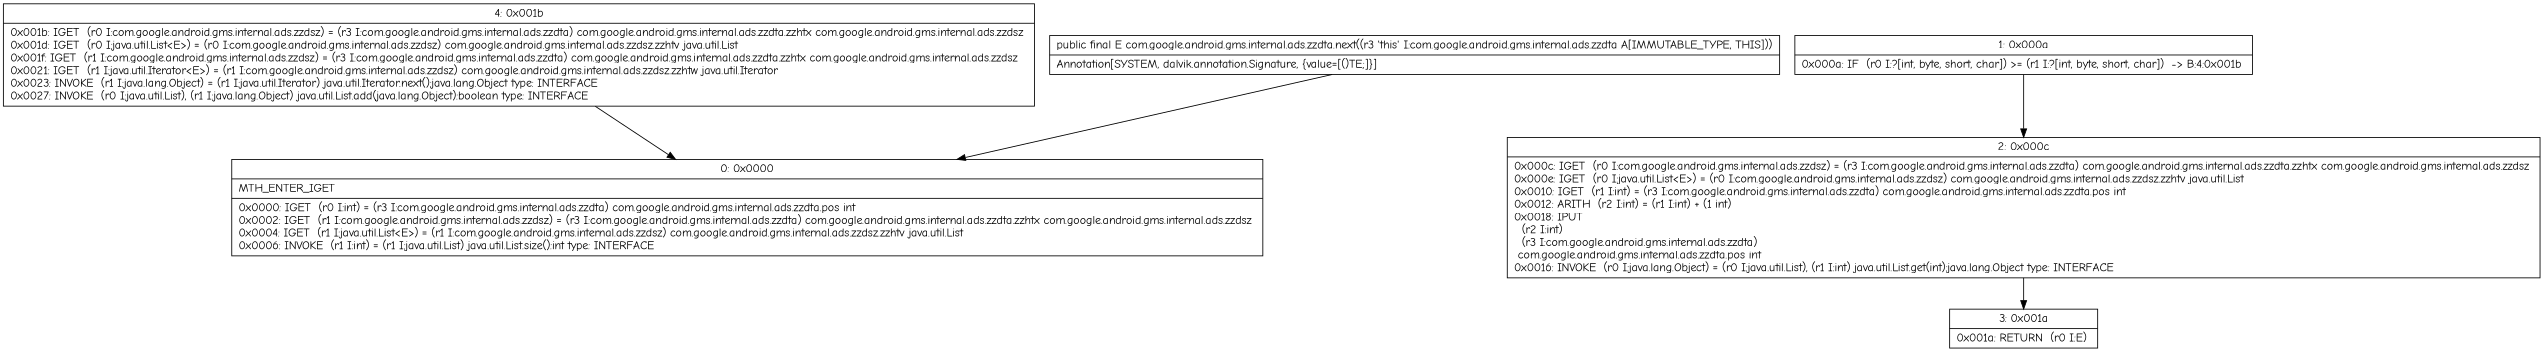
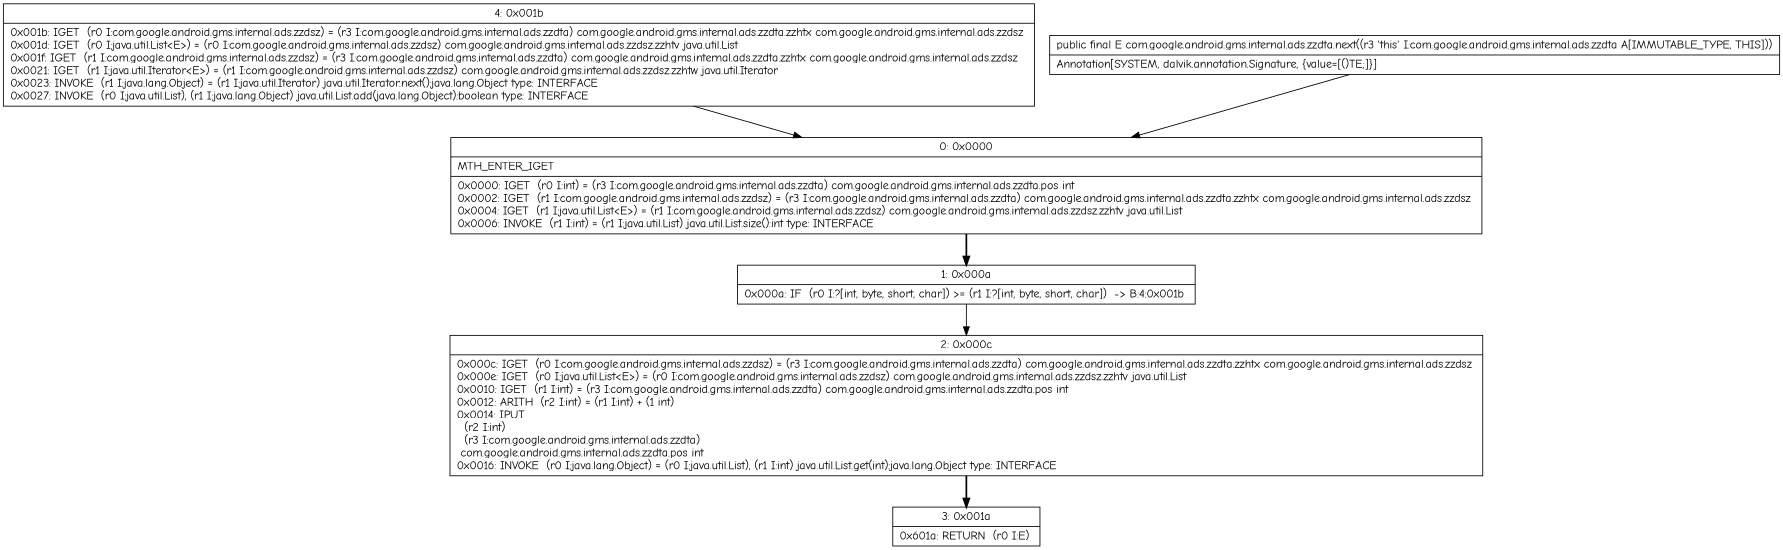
(1553, 217) -> (495, 415)
none -> (966, 245)
(2024, 289) -> (966, 487)
(2024, 338) -> (966, 536)
